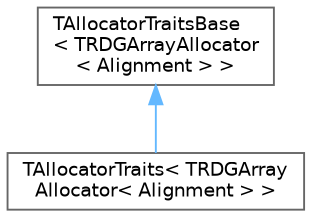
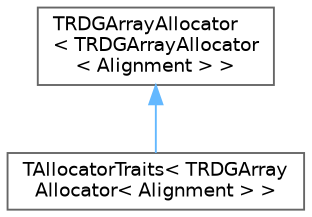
(156, 46) -> (156, 46)
